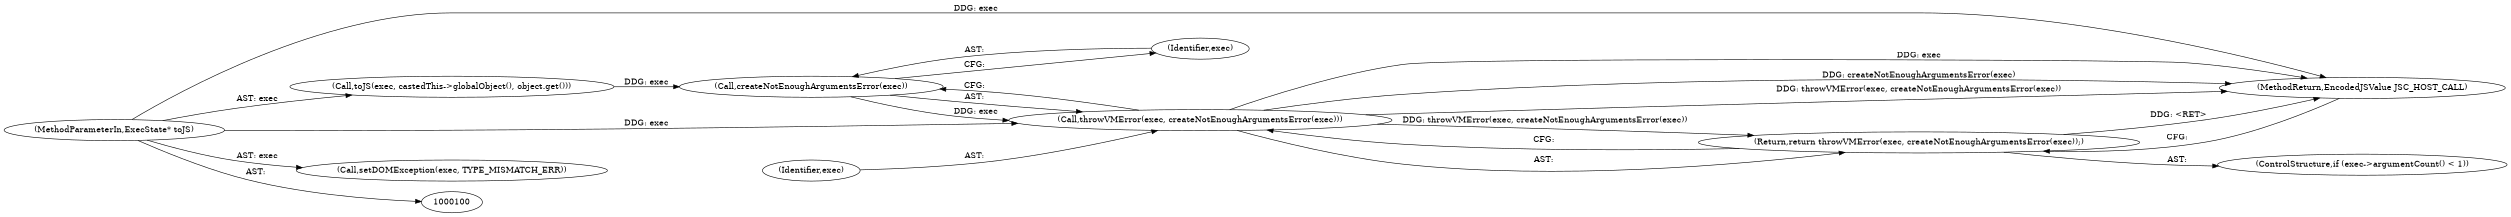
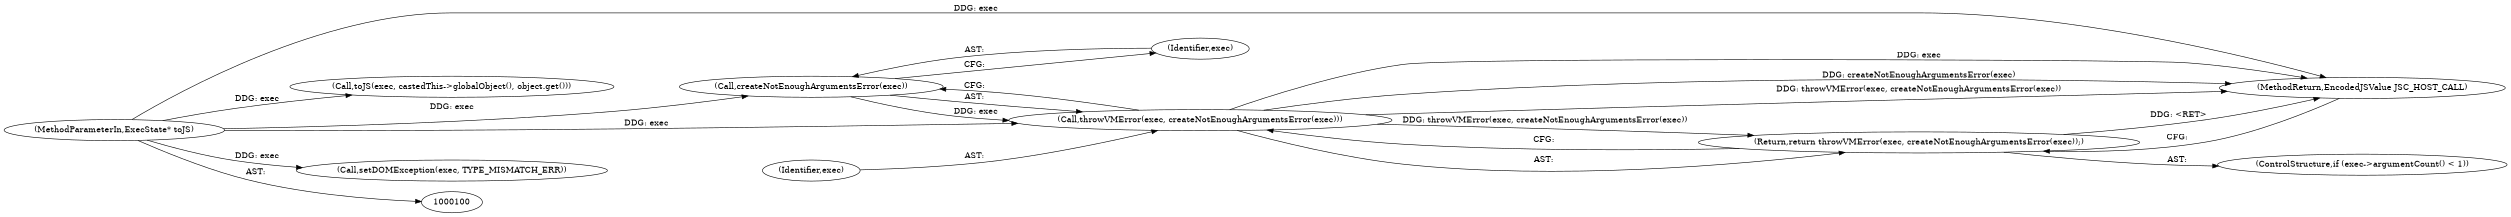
(644, 87) -> (483, 120)
(257, 99) -> (257, 99)
(257, 156) -> (257, 156)
